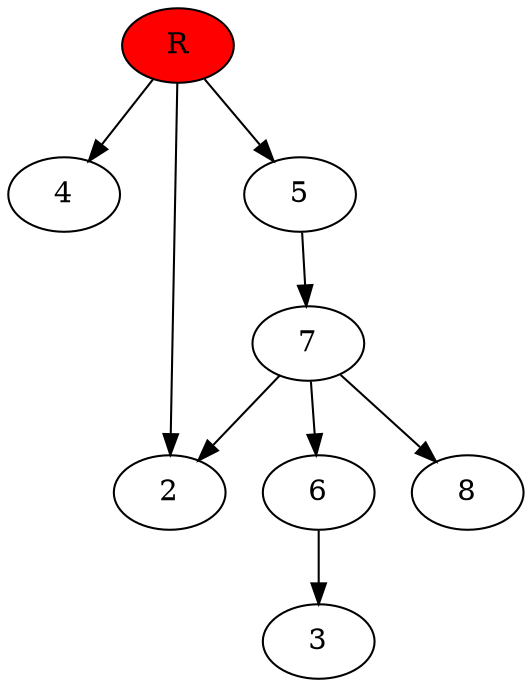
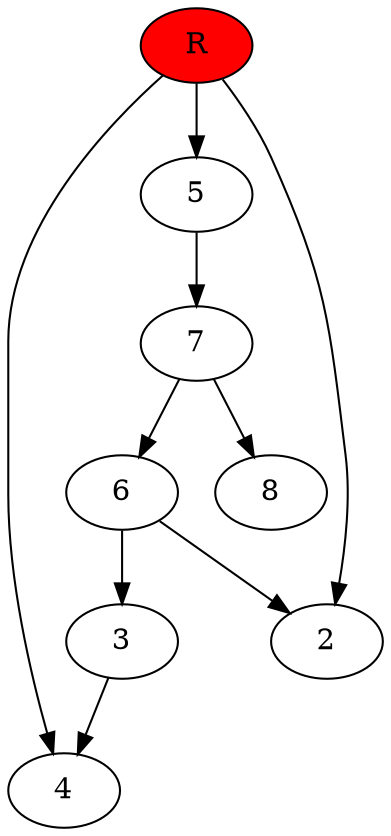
(246, 410) -> (216, 561)
none -> (97, 706)
